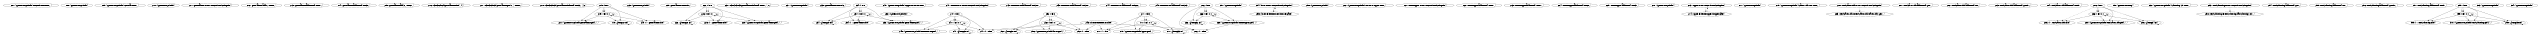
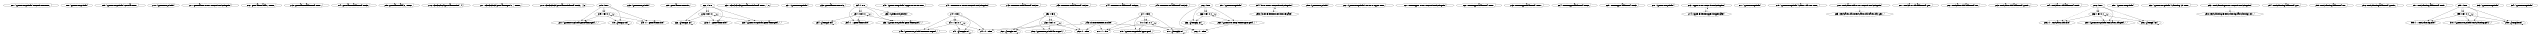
(2123, 5) -> (2123, 5)
(843, 14) -> (877, 9)
(1237, 23) -> (1237, 23)
